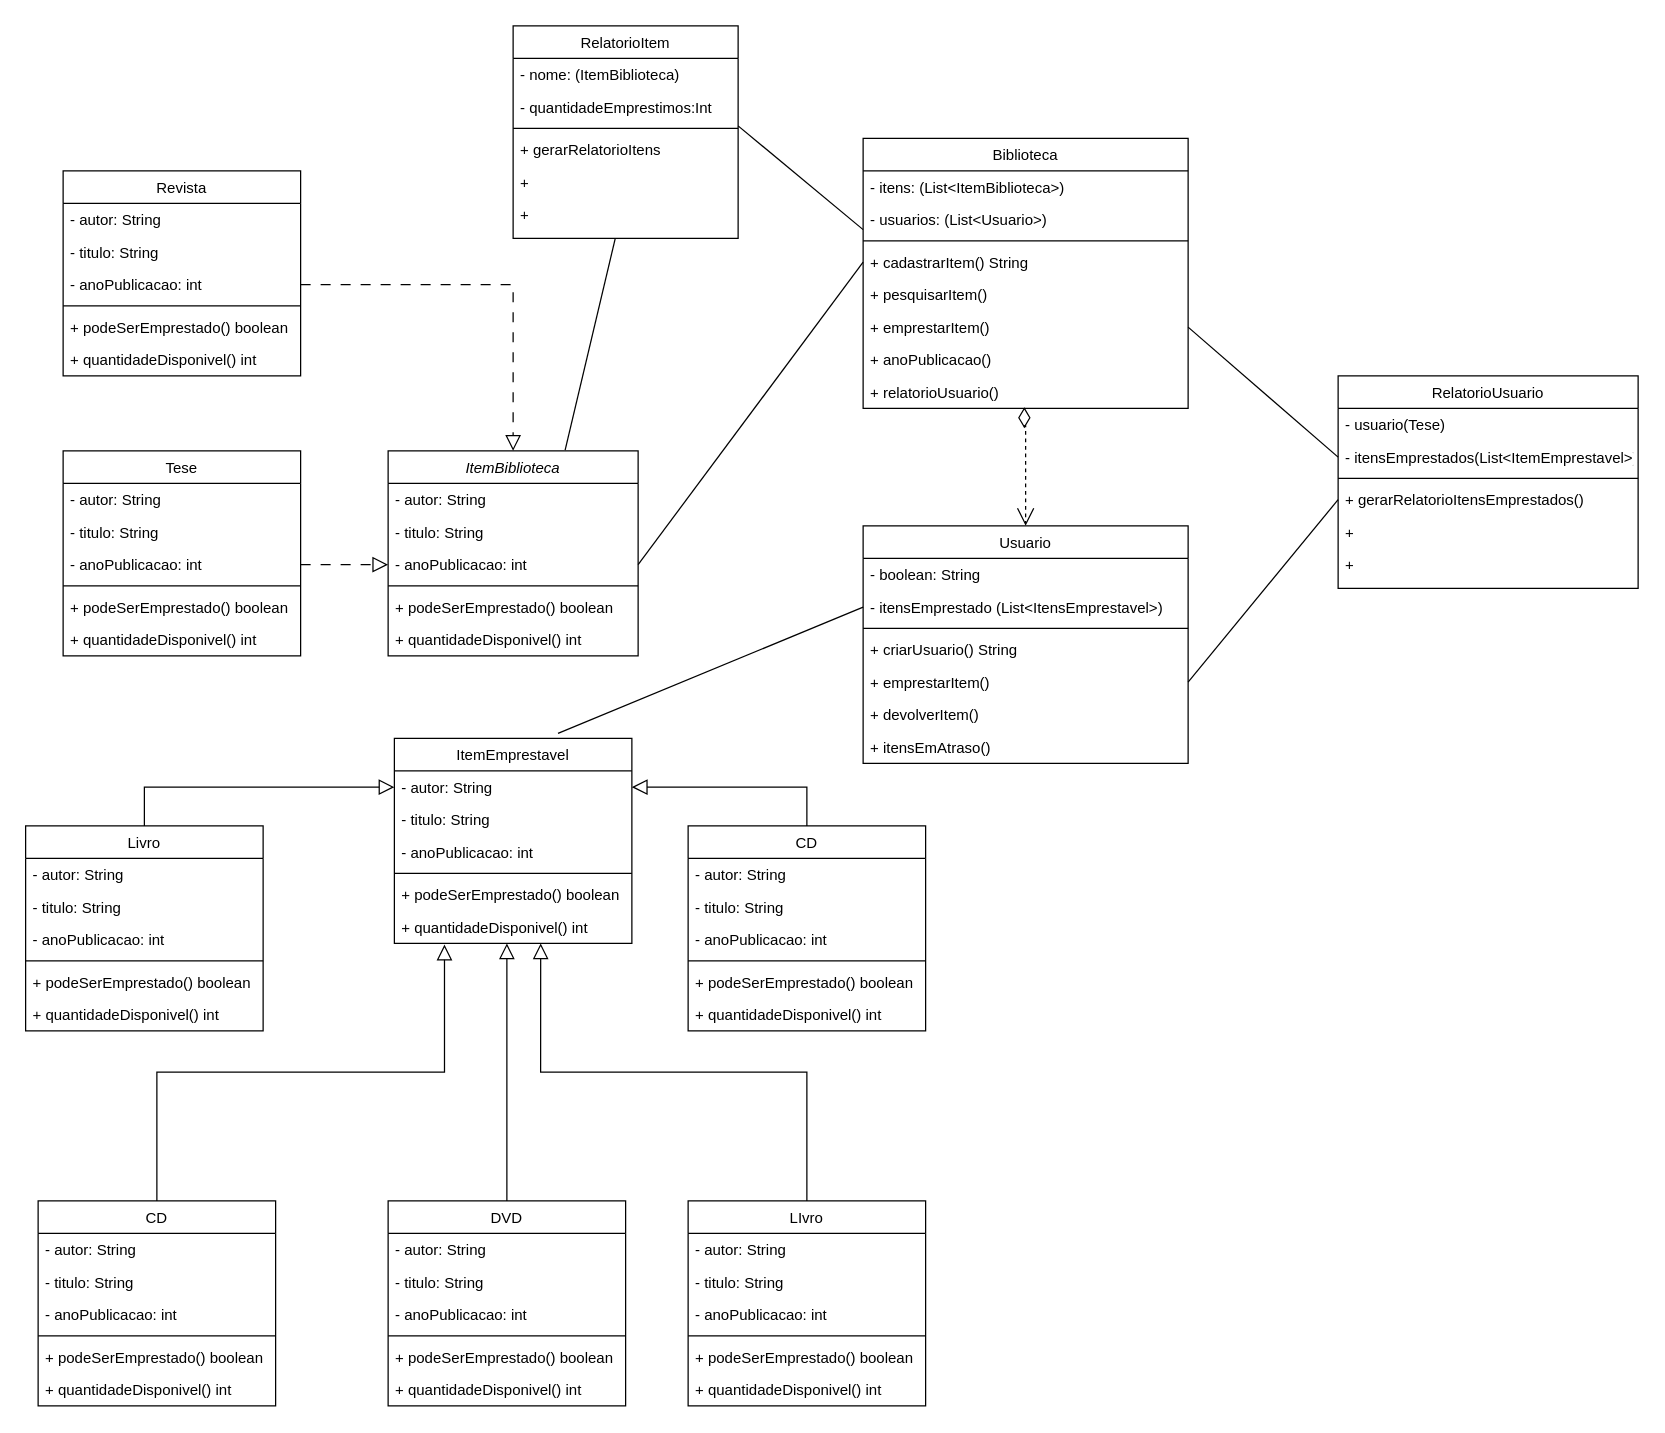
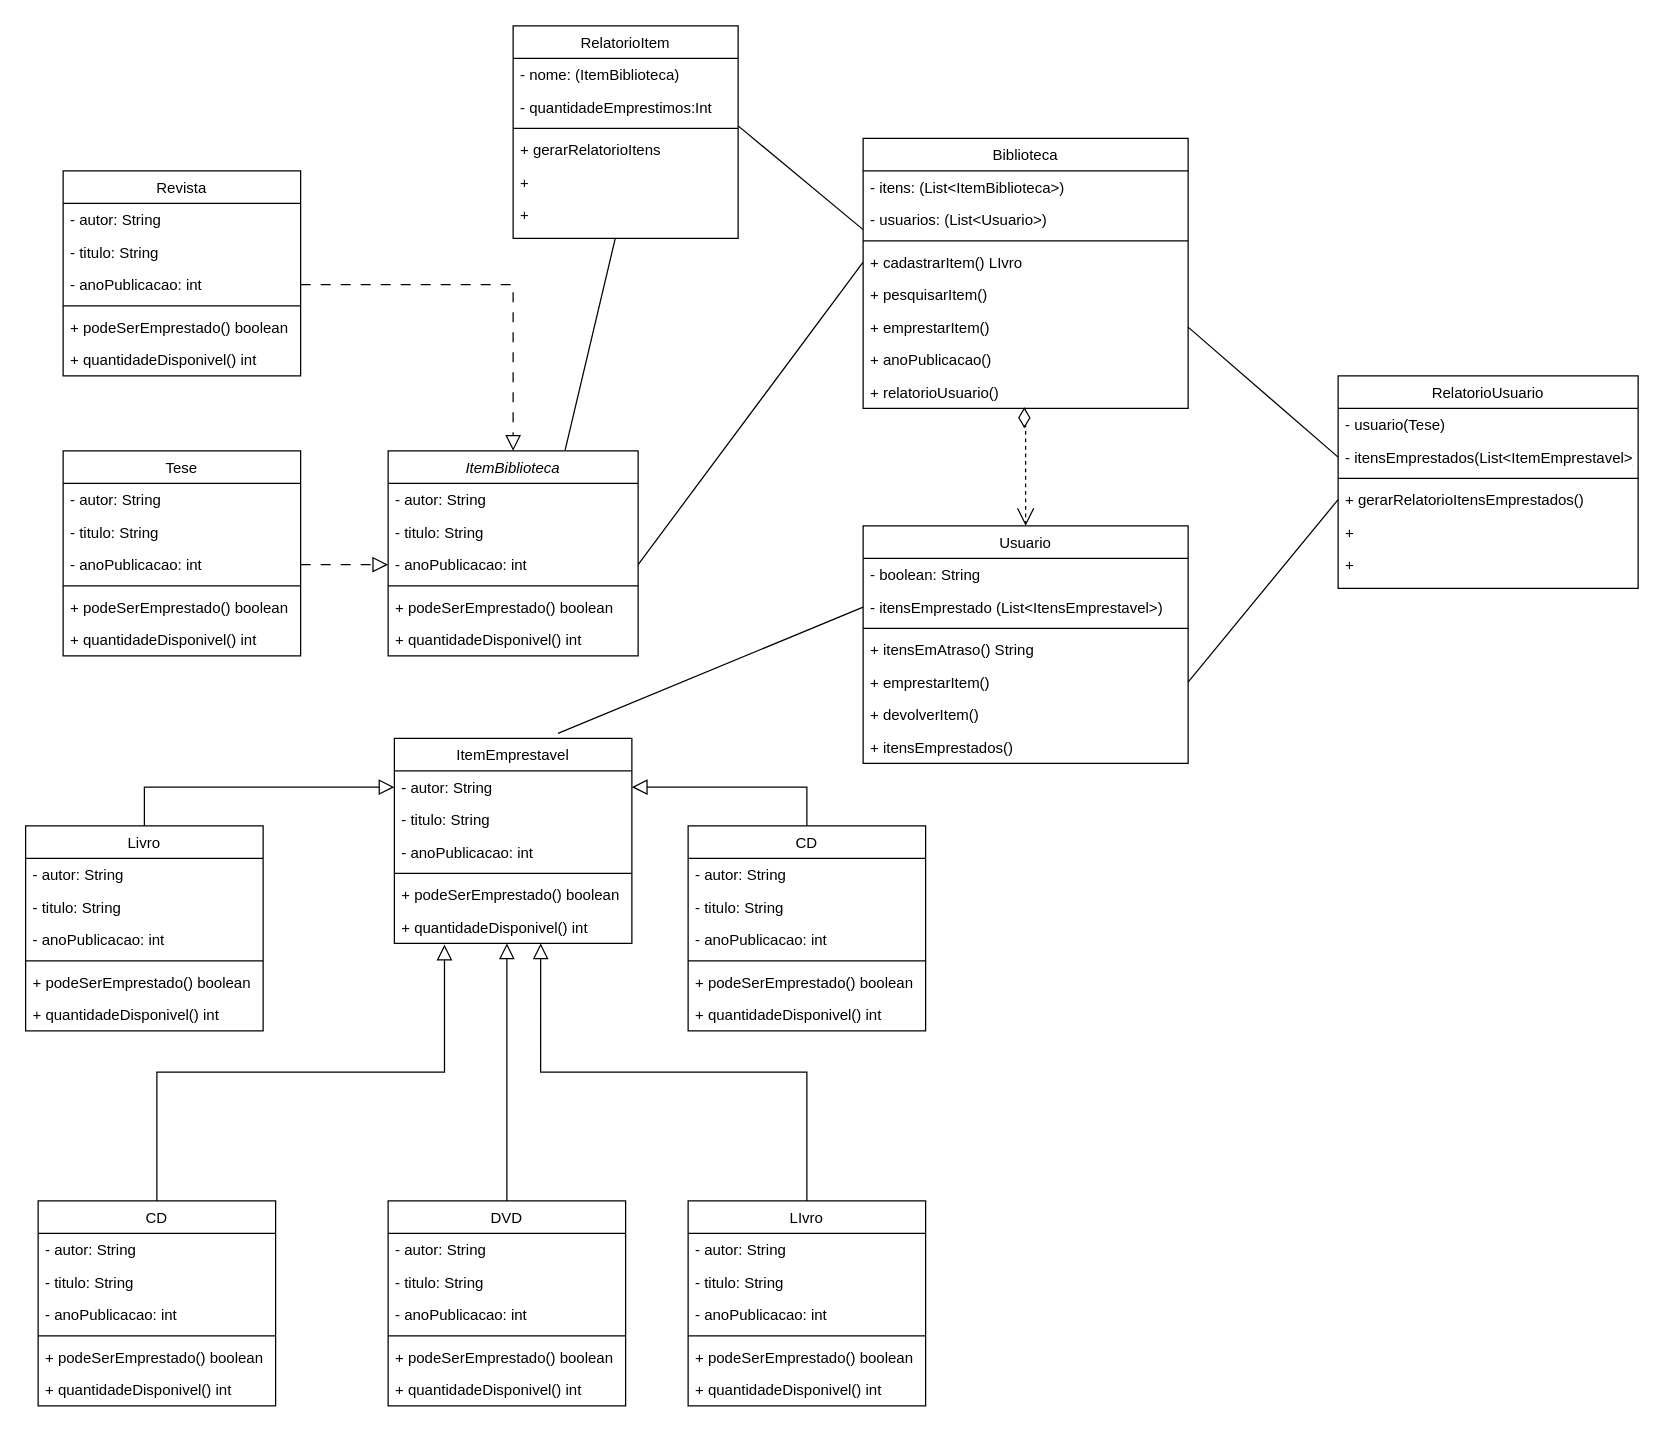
(965, 263) -> (963, 263)
(957, 650) -> (963, 650)
(938, 748) -> (950, 748)
